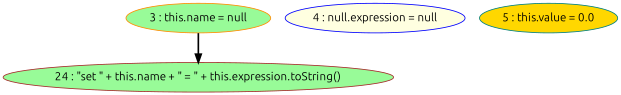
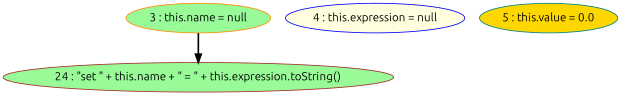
(375, 18) -> (375, 18)
